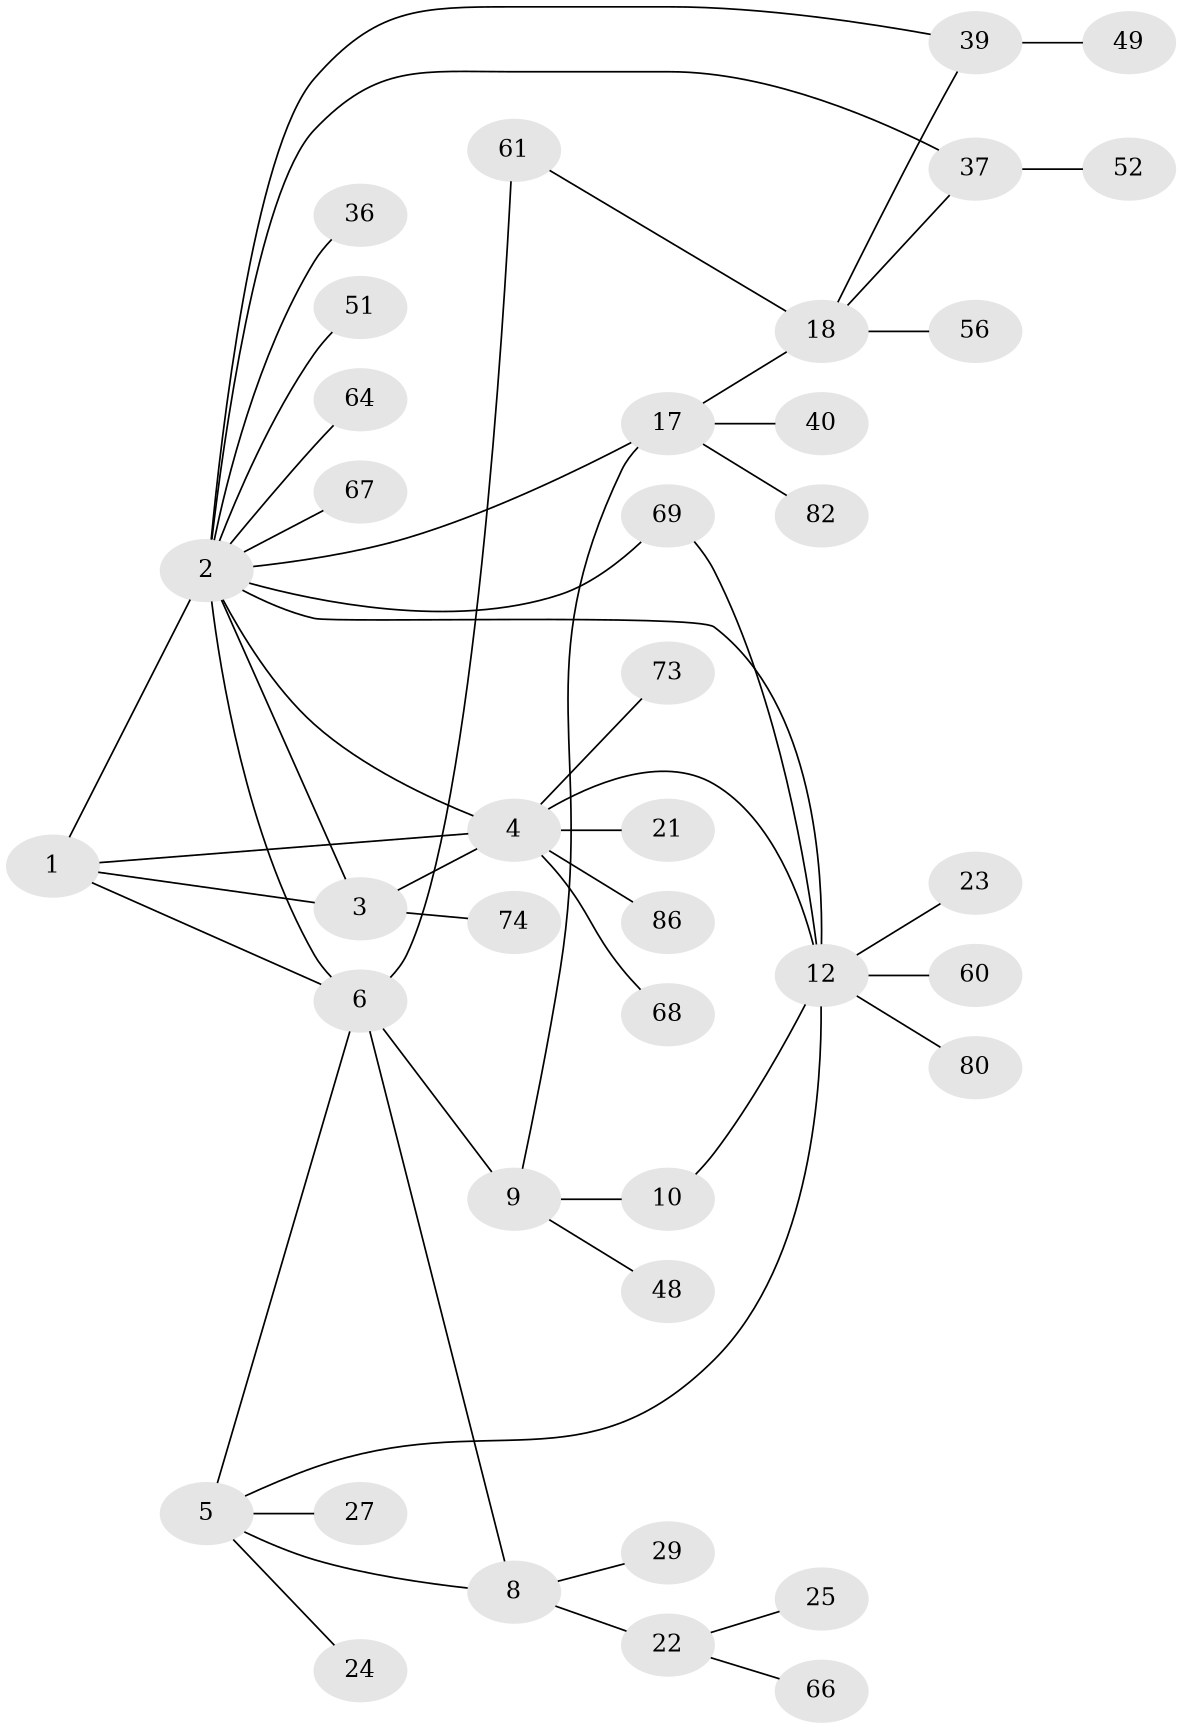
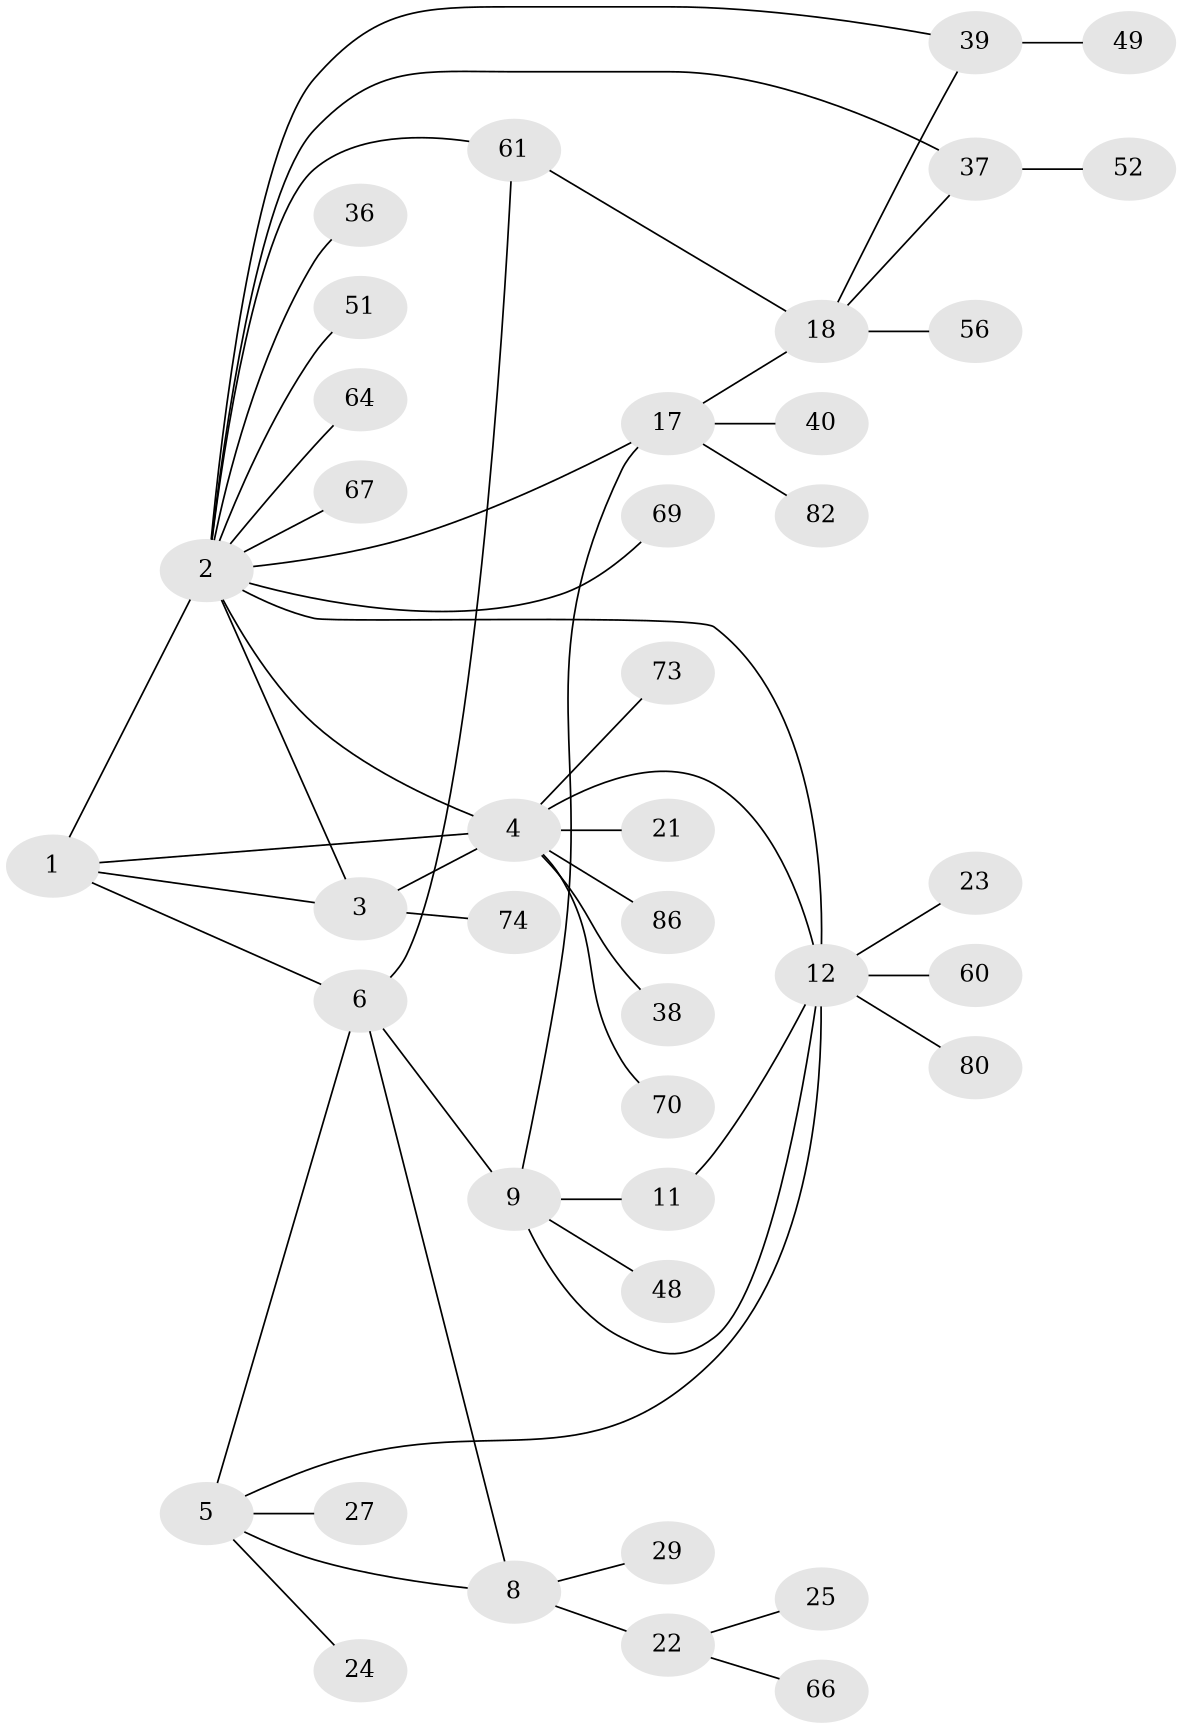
(775, 736) -> (744, 1294)
(251, 796) -> (284, 218)
(668, 1015) -> (668, 1015)
none -> (668, 1107)
(668, 1199) -> (668, 1199)
